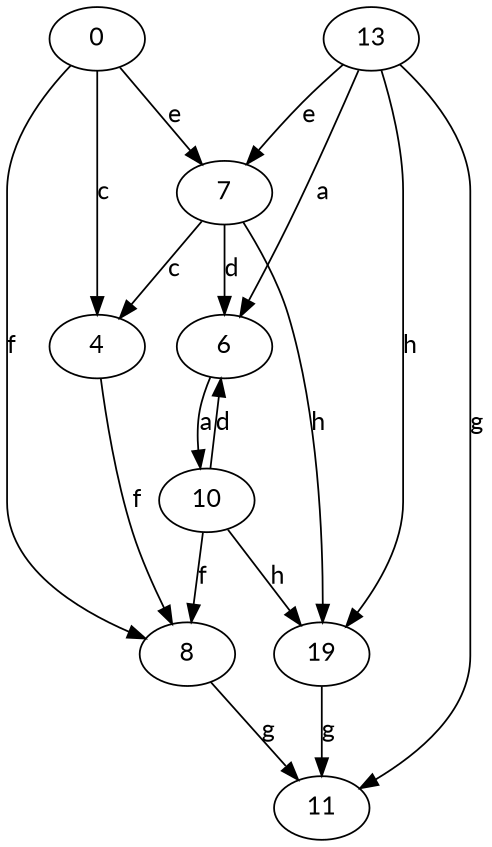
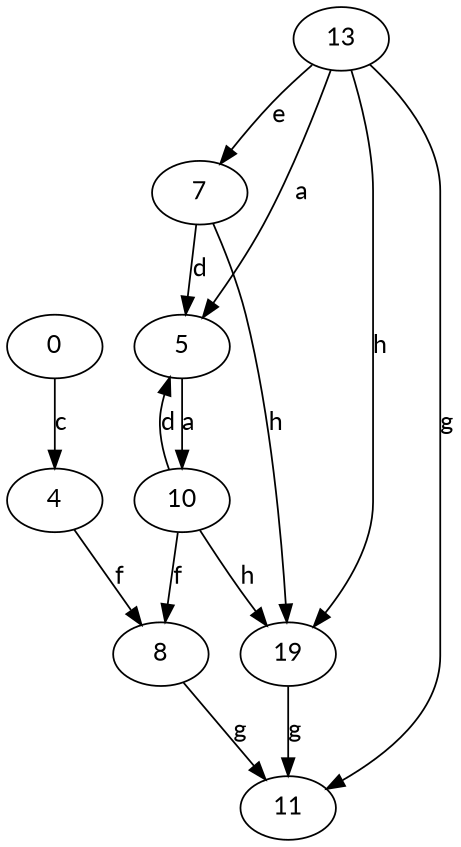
(155, 109) -> none
(167, 263) -> none
(225, 347) -> (182, 347)
(7, 369) -> none
